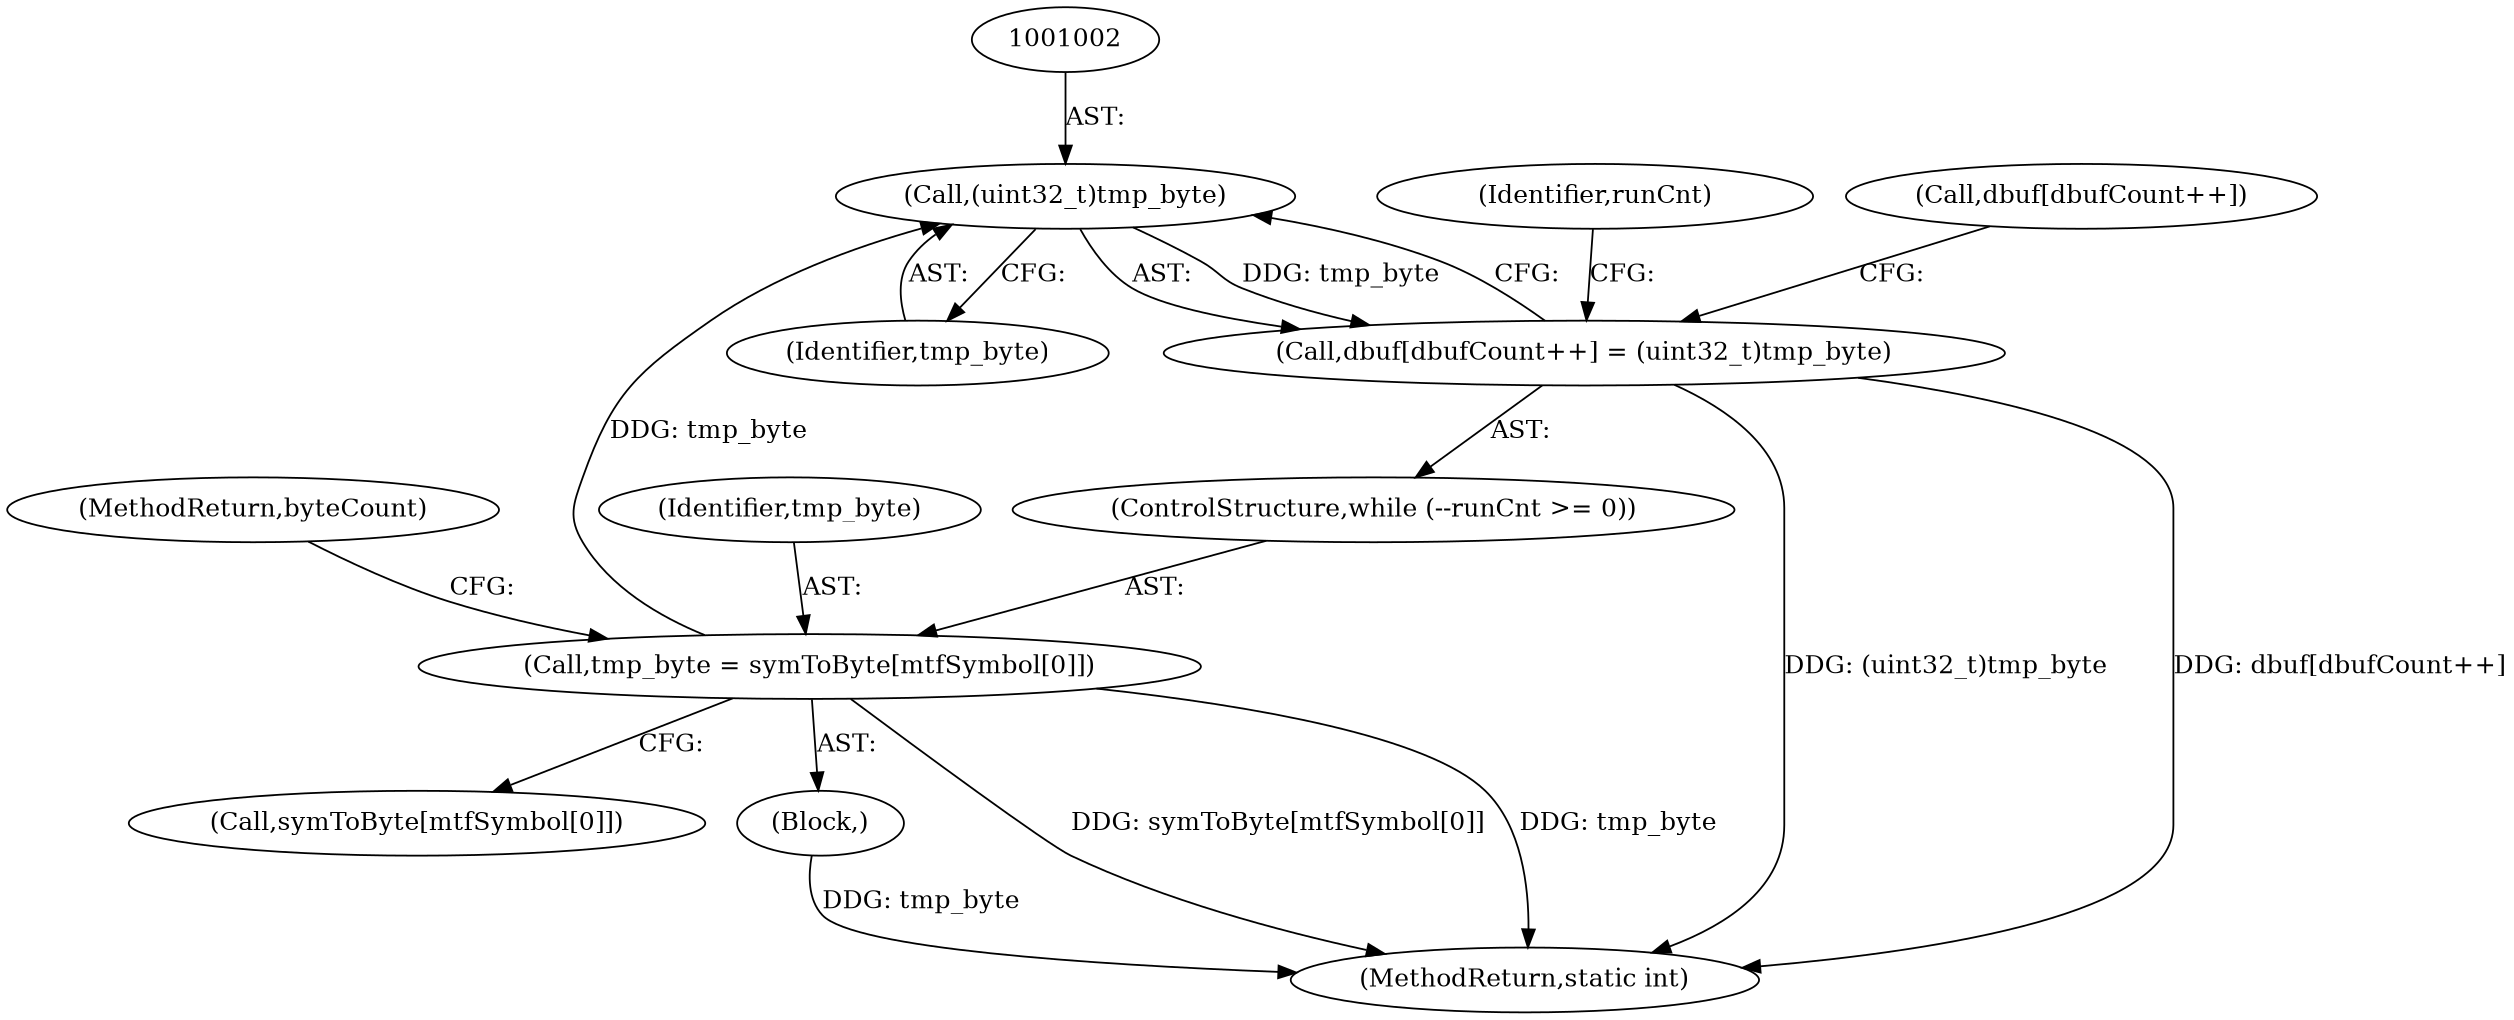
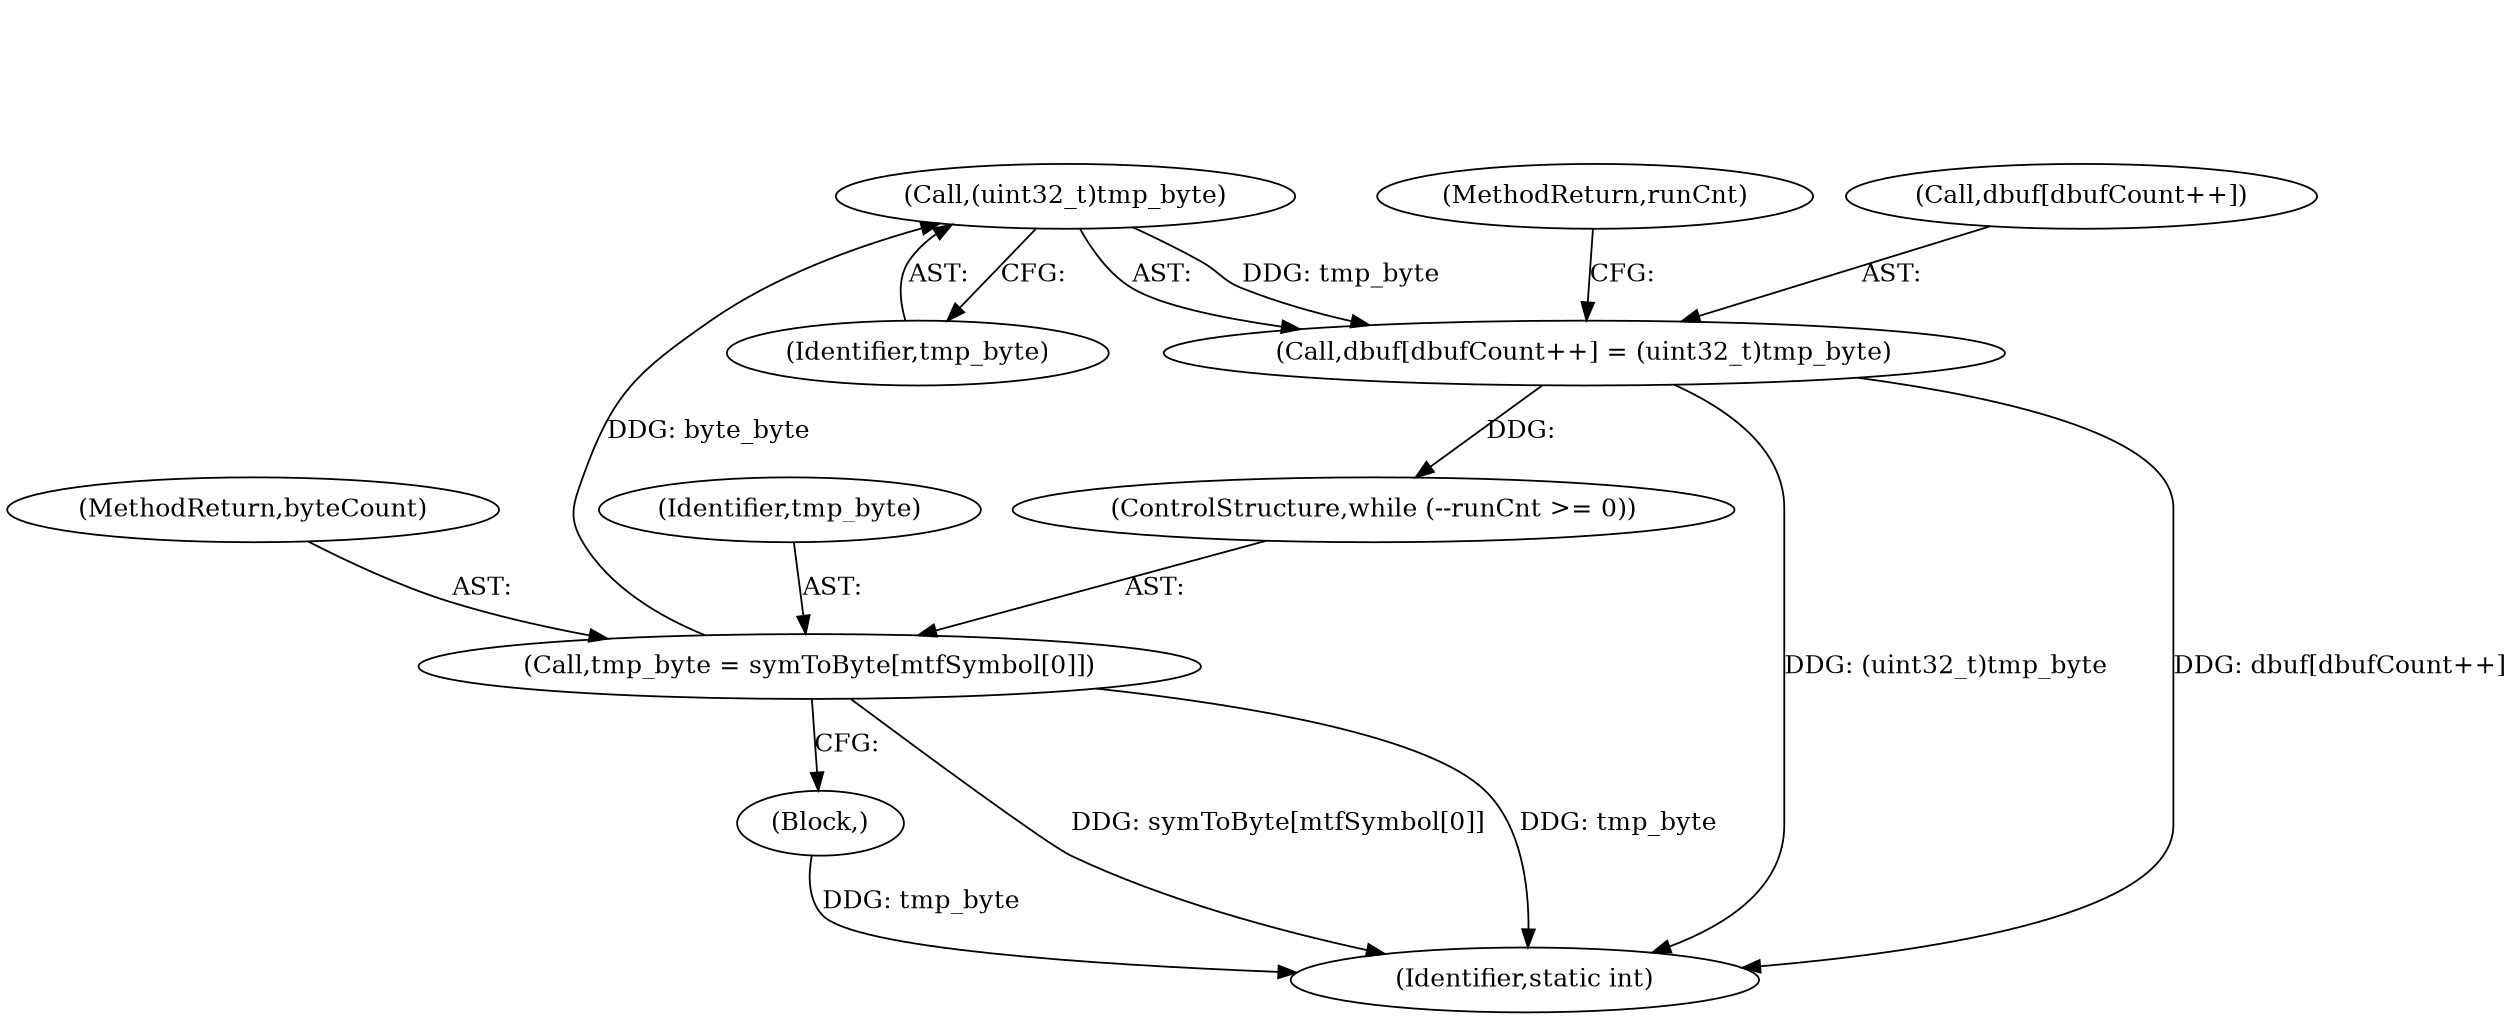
(1066, 40) -> none
(1595, 196) -> (1595, 196)
(1415, 252) -> none
(1896, 275) -> (1896, 275)
(709, 431) -> (709, 431)
(1525, 431) -> (1525, 431)
(486, 588) -> (486, 588)
(851, 745) -> (851, 745)
(417, 823) -> none
(1525, 980) -> (1525, 980)
